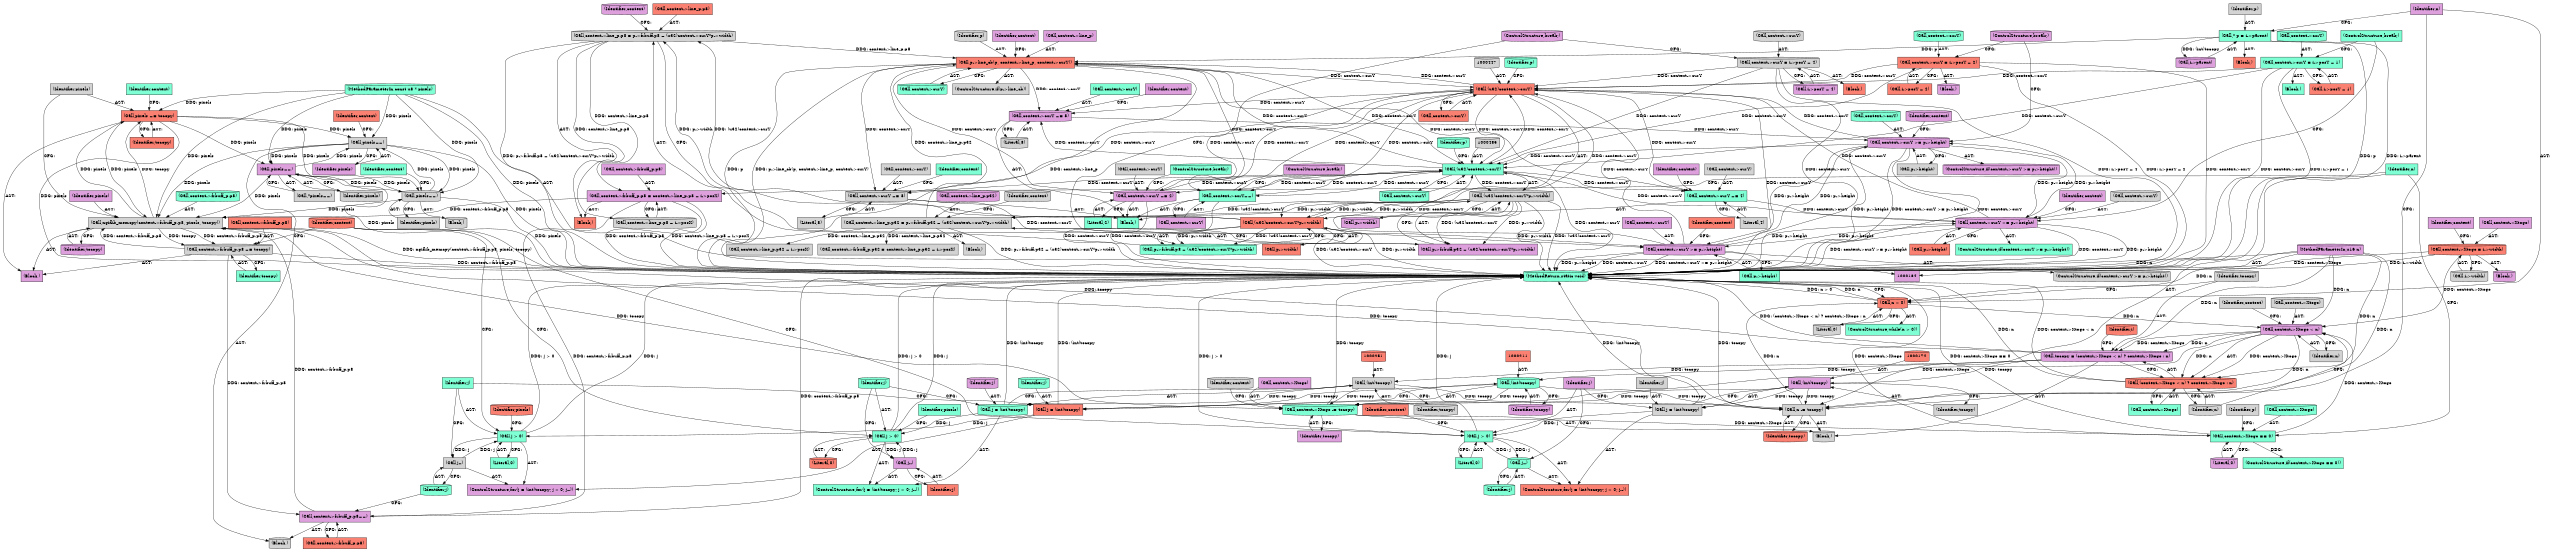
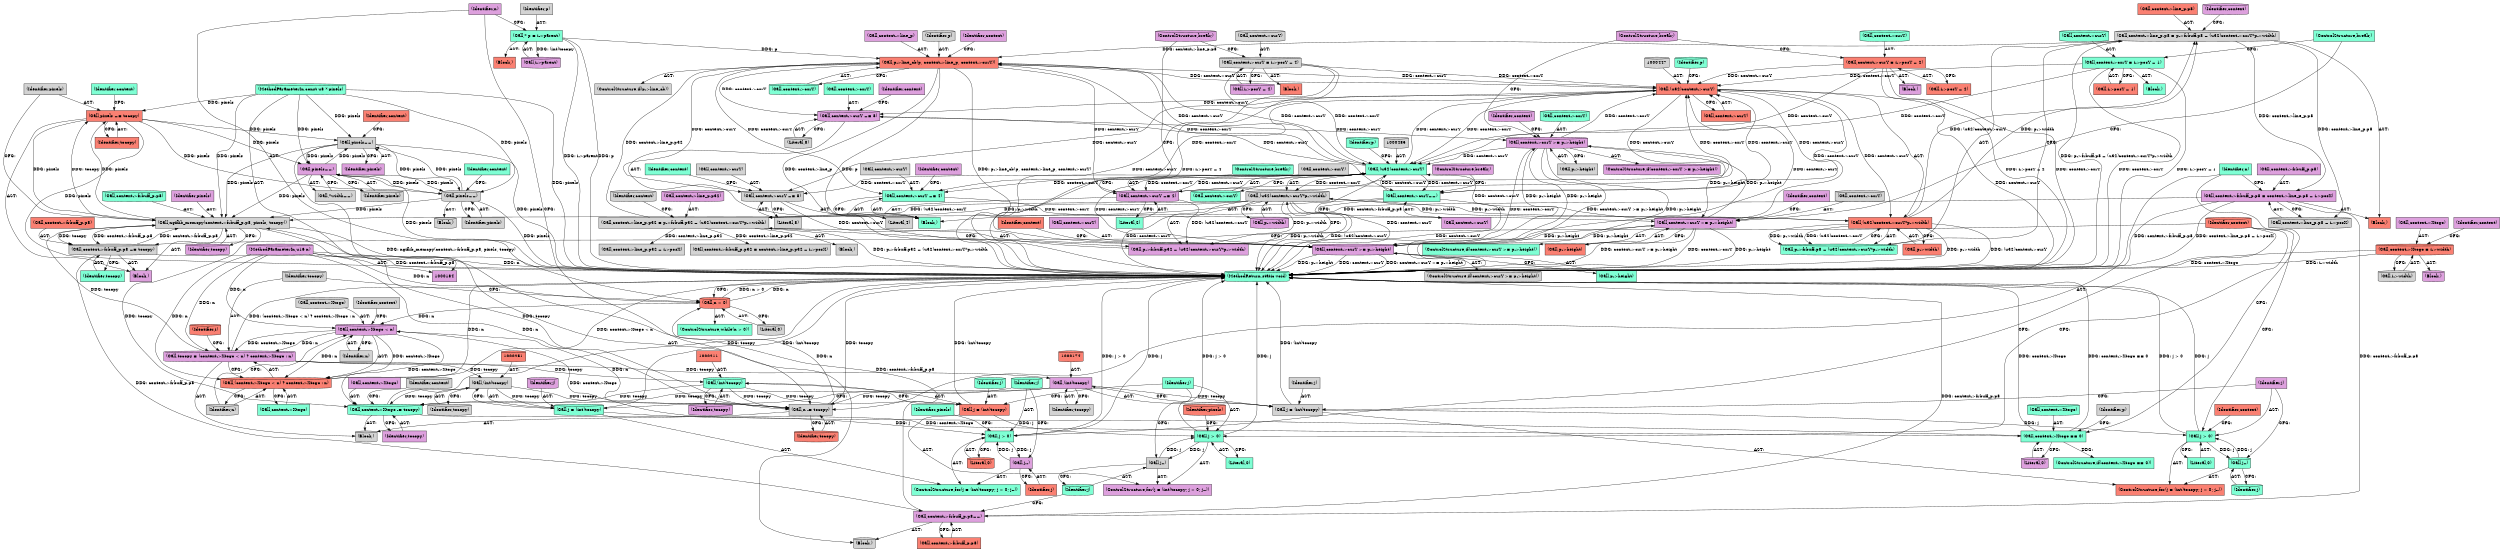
(314, 196) -> (335, 196)
(2411, 315) -> none
